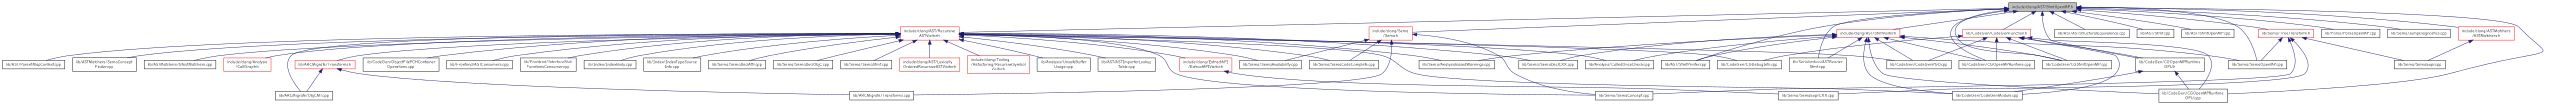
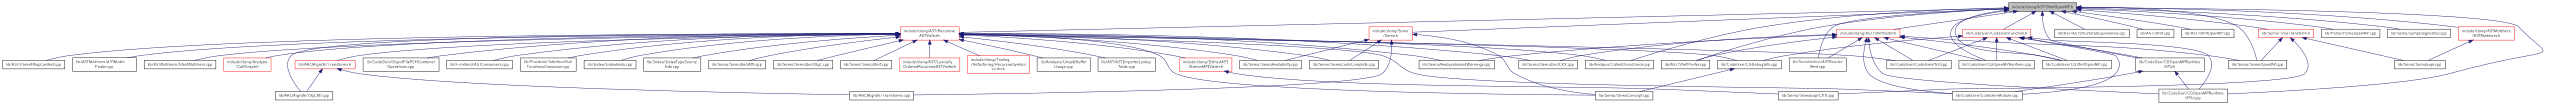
(1733, 45) -> (1815, 20)
(105, 65) -> (105, 65)
(2039, 85) -> (1685, 81)
